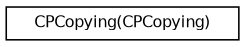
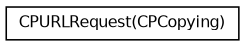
(123, 23) -> (123, 23)
